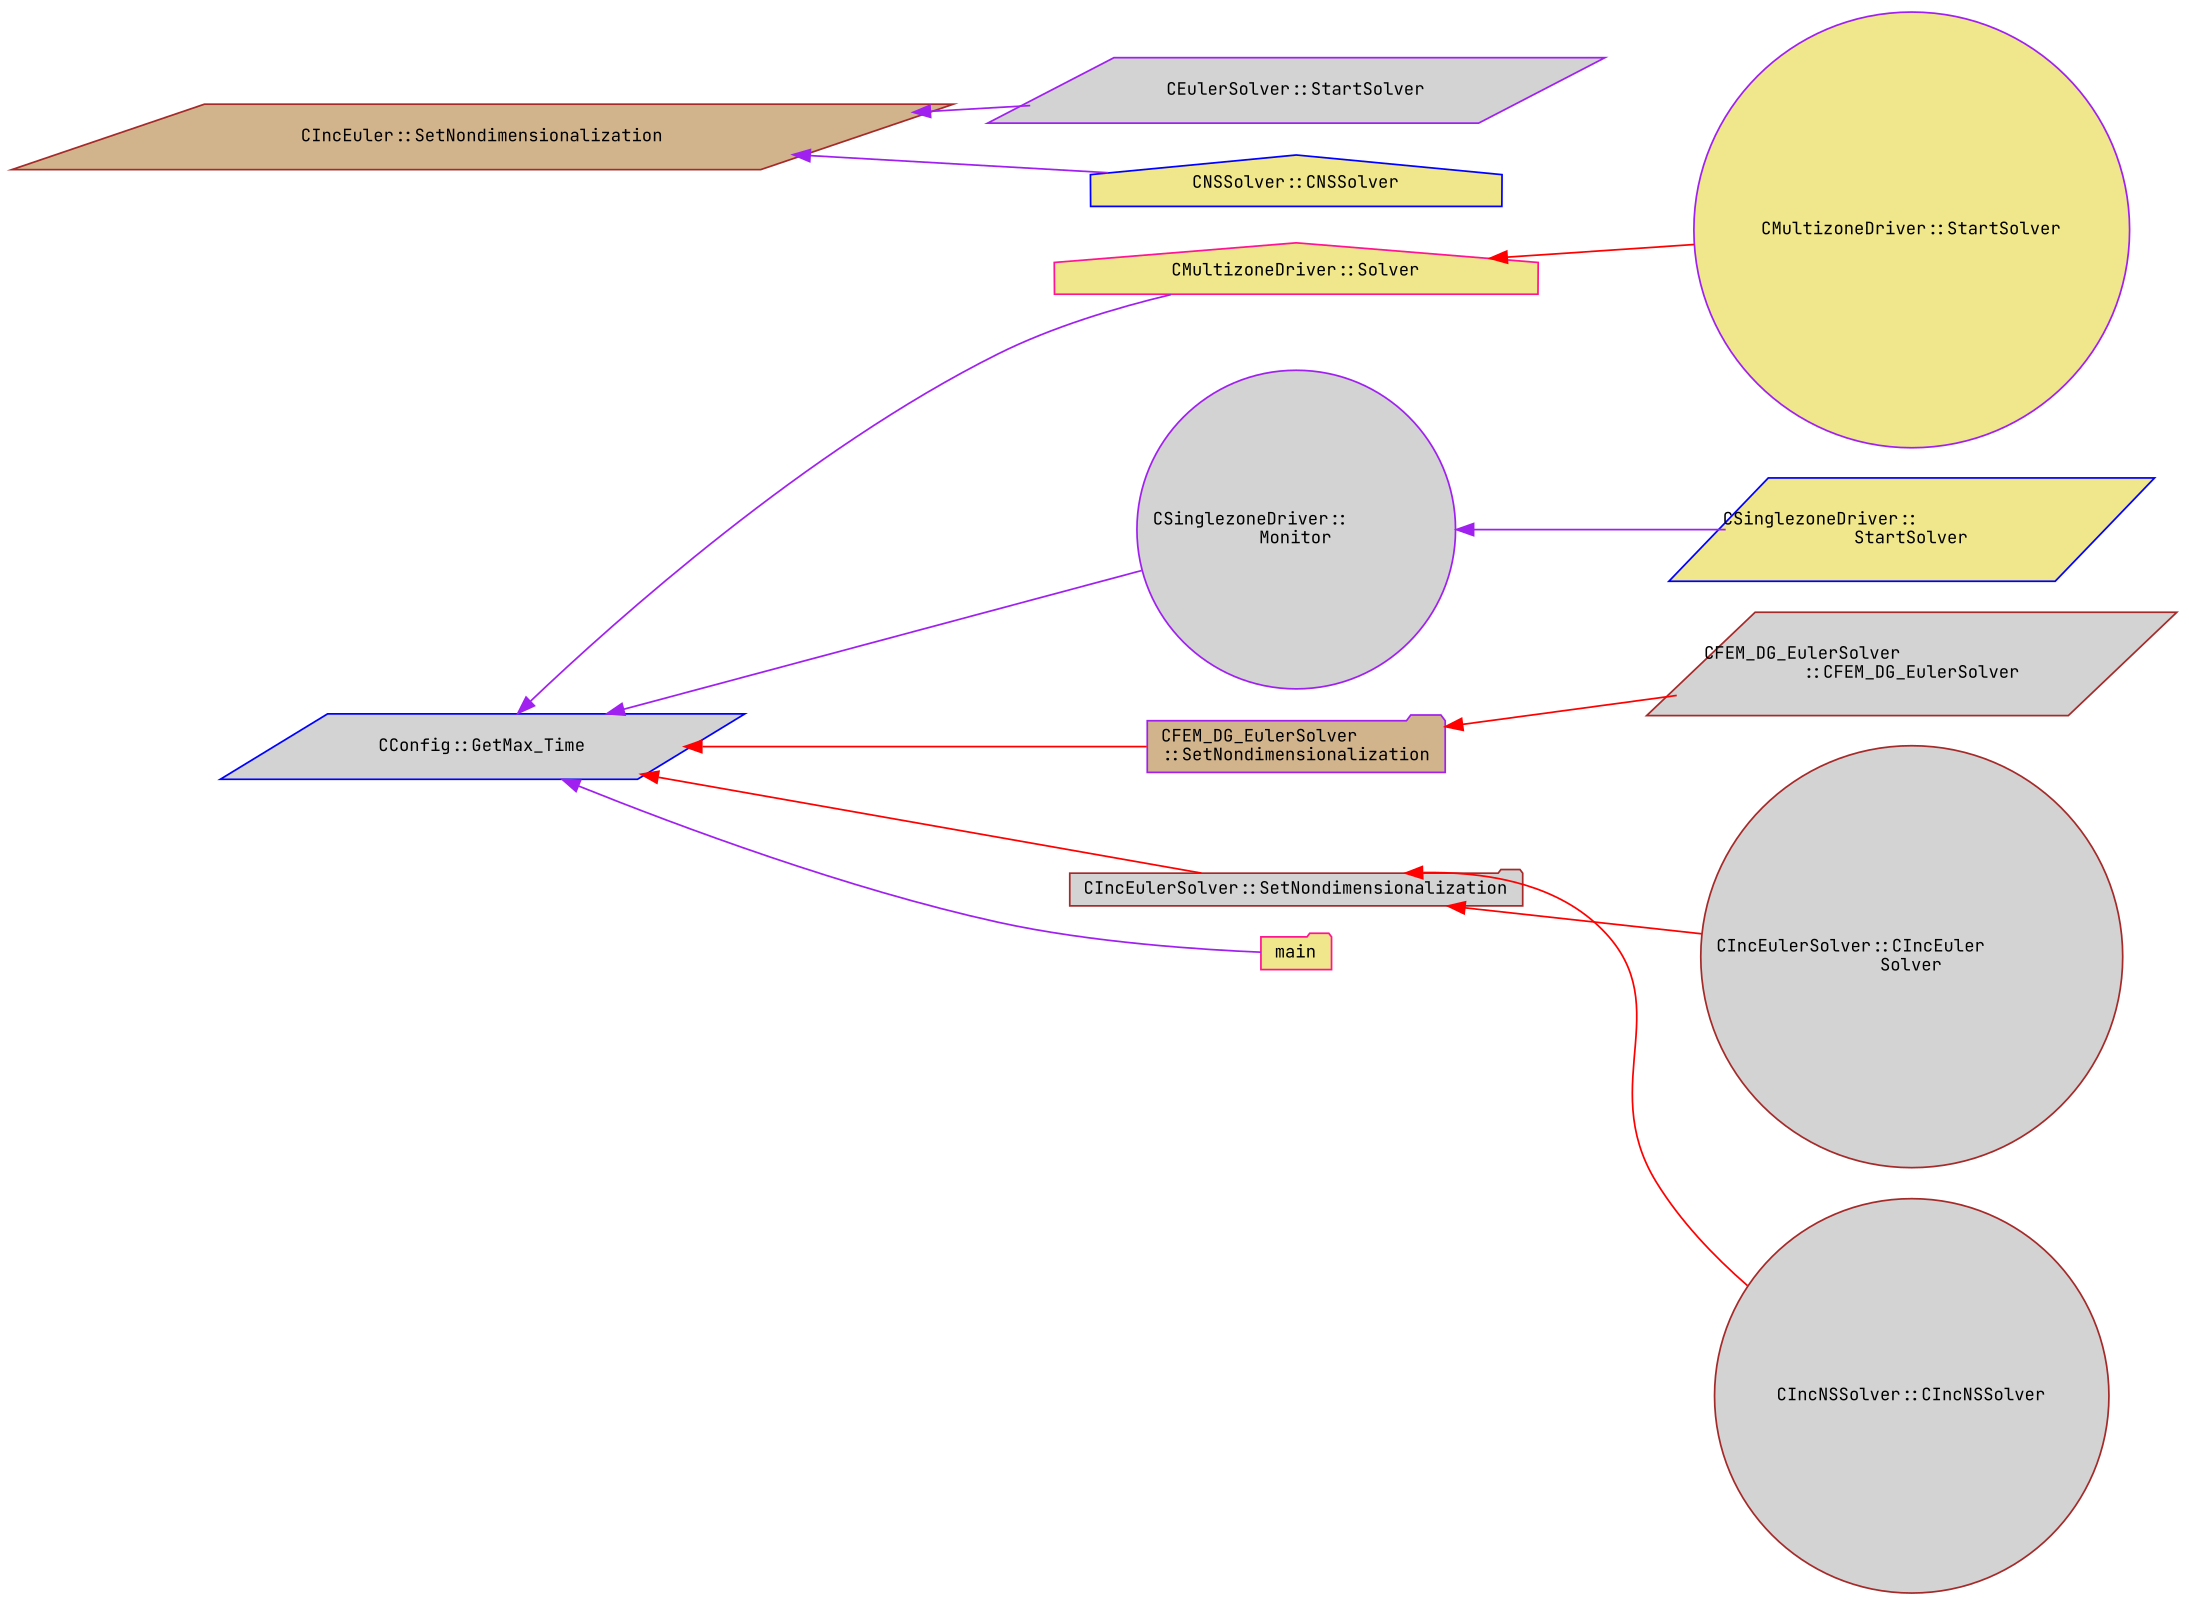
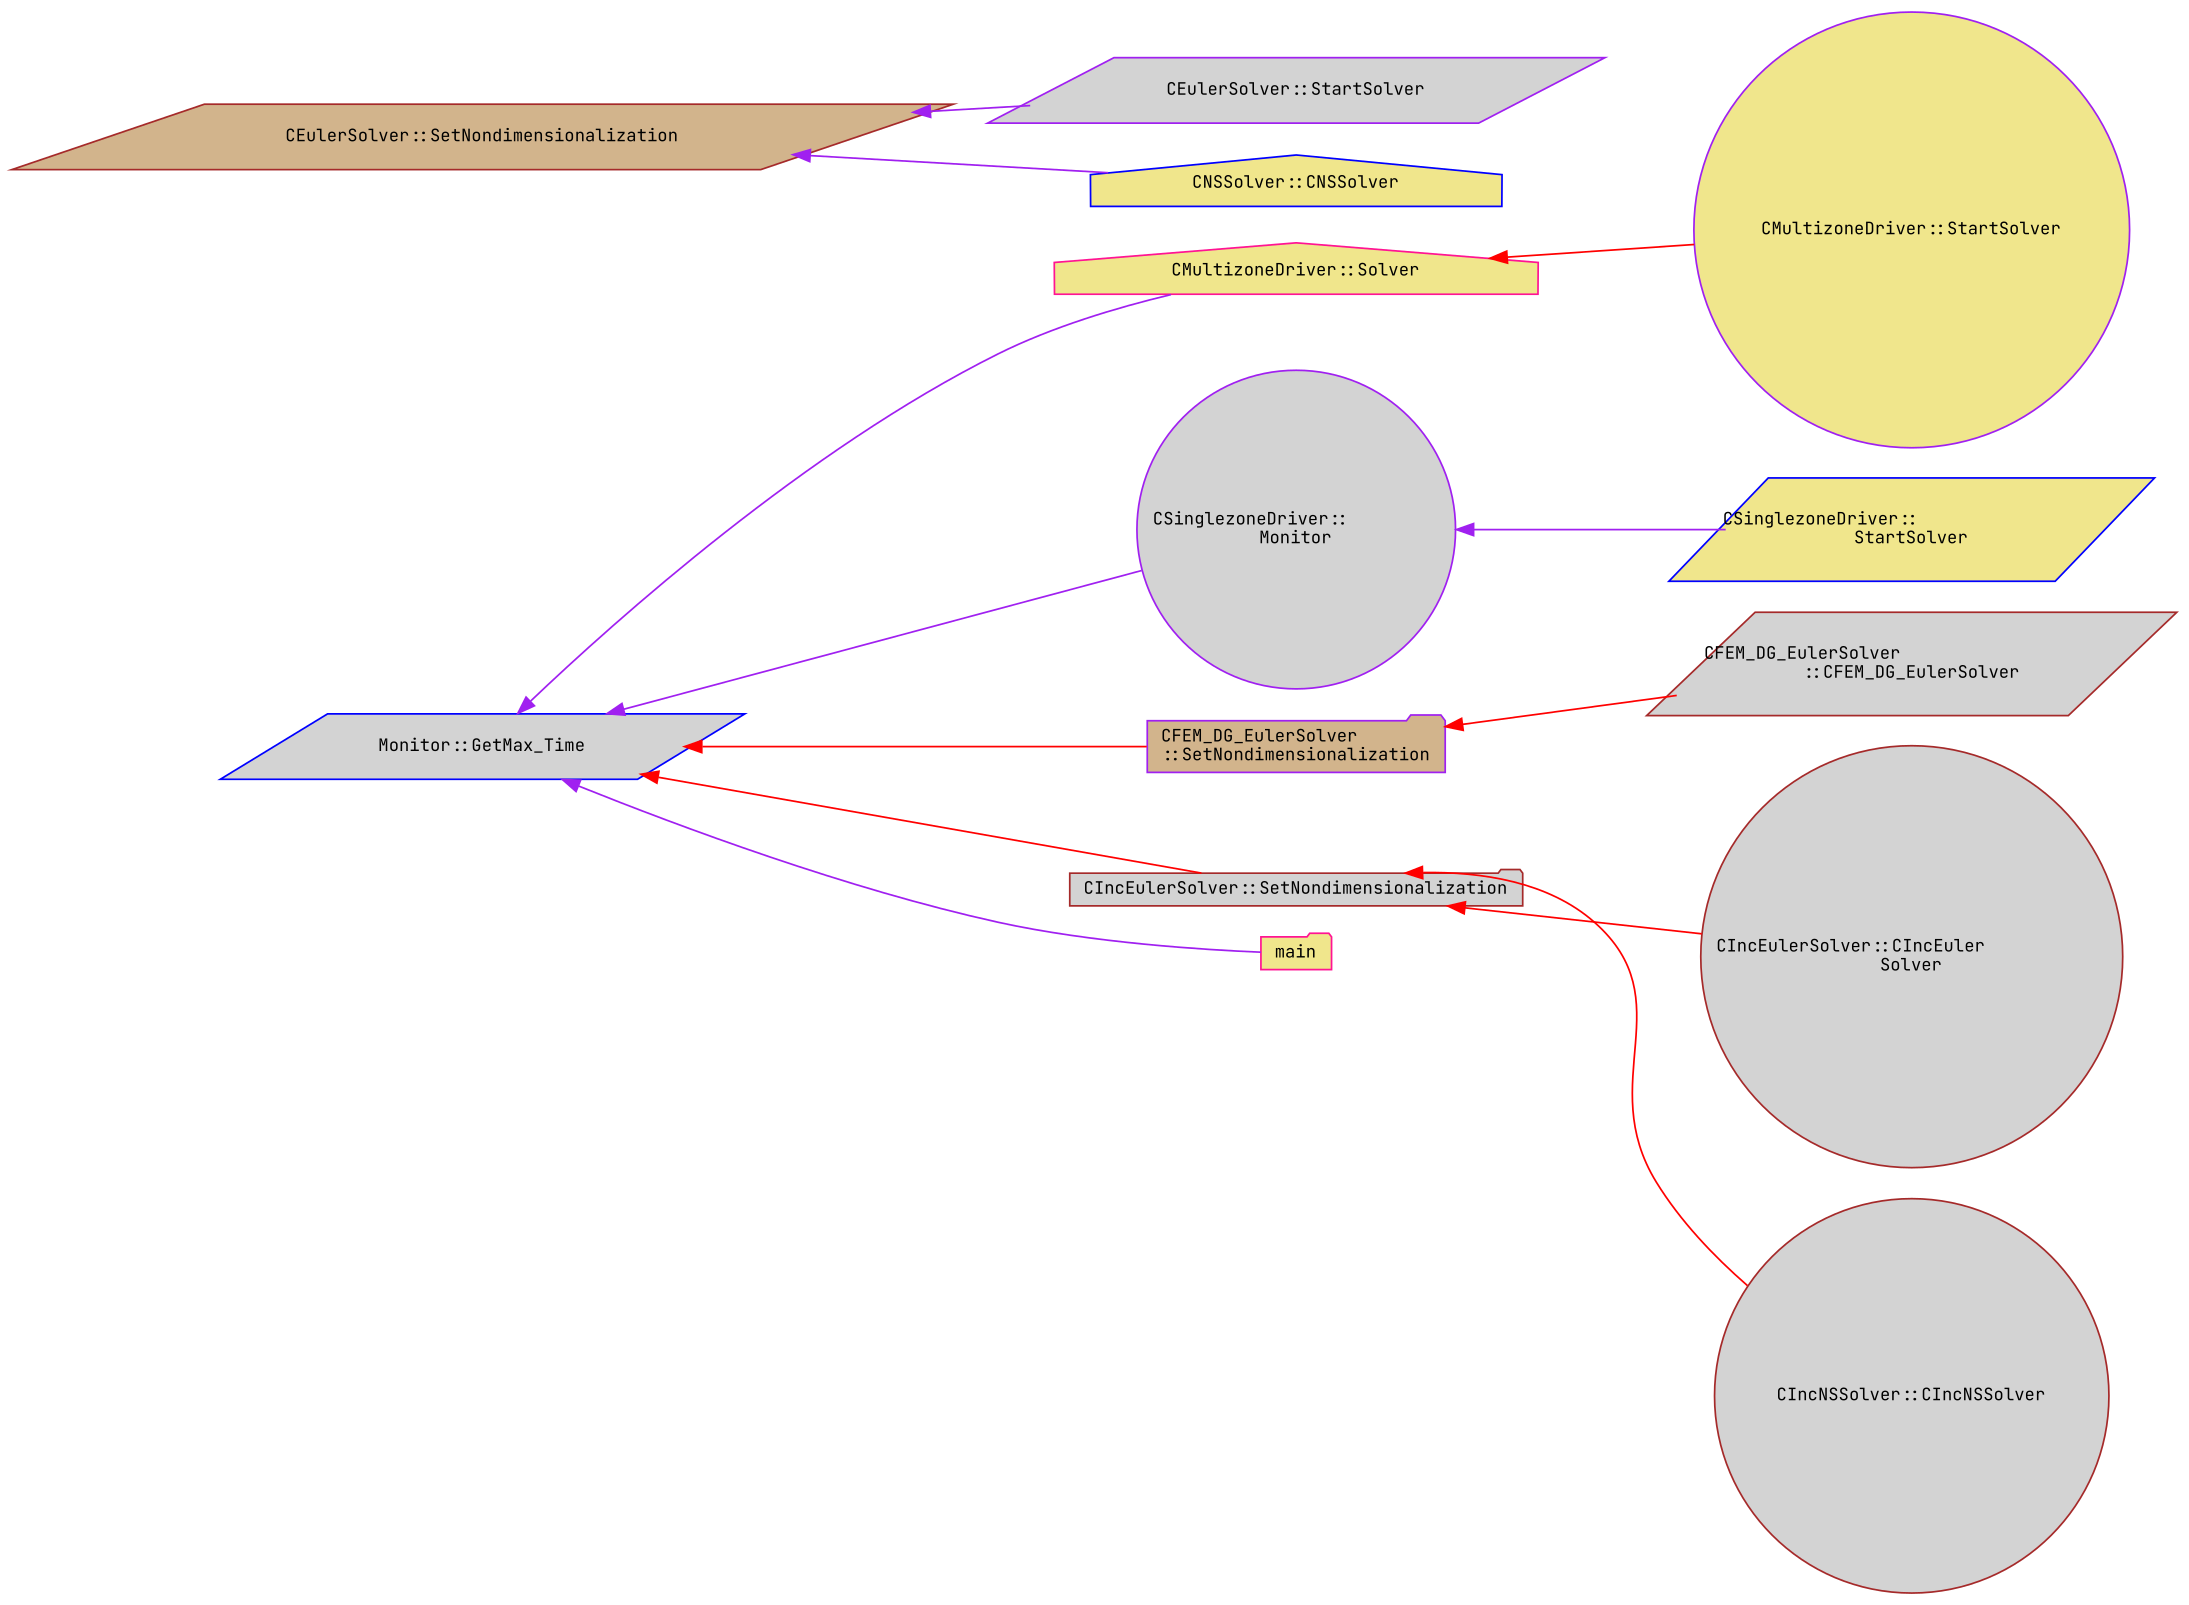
(483, 137) -> (483, 137)
(483, 747) -> (483, 747)
